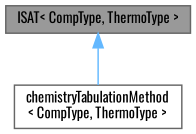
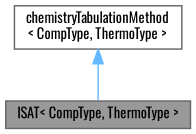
(98, 67) -> (98, 82)
